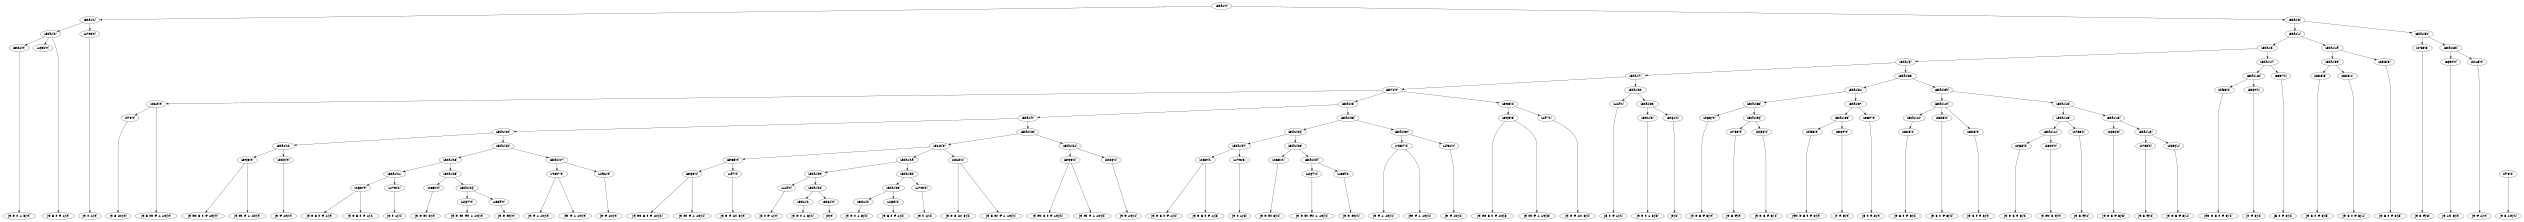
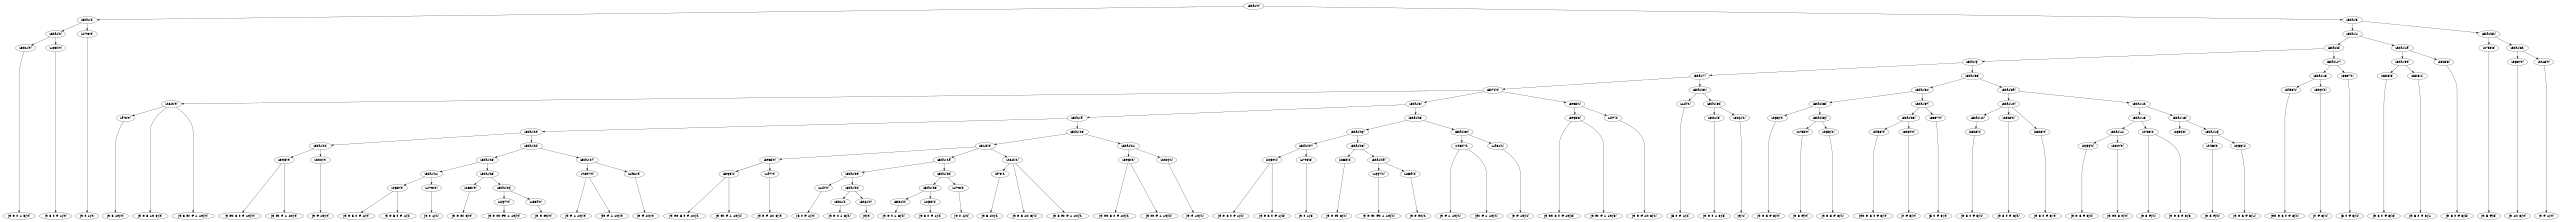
(58, 124) -> (56, 131)
none -> (1007, 166)
(2114, 173) -> (2180, 166)
none -> (150, 216)
